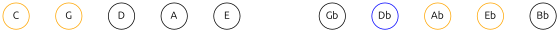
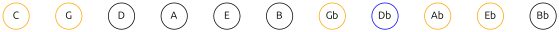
none -> (280, 16)
(332, 16) -> (332, 16)
